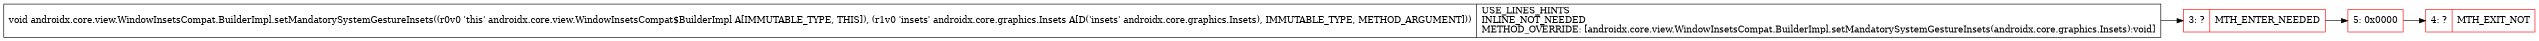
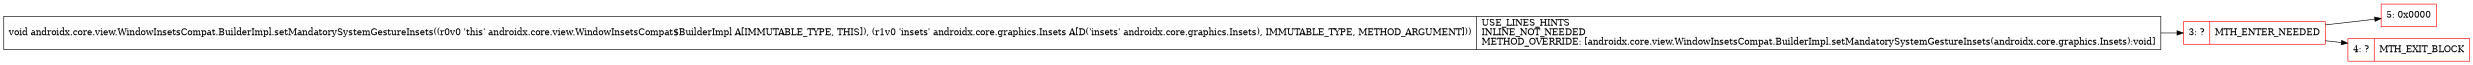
(2494, 20) -> (2422, 50)
(2411, 21) -> (2333, 42)
